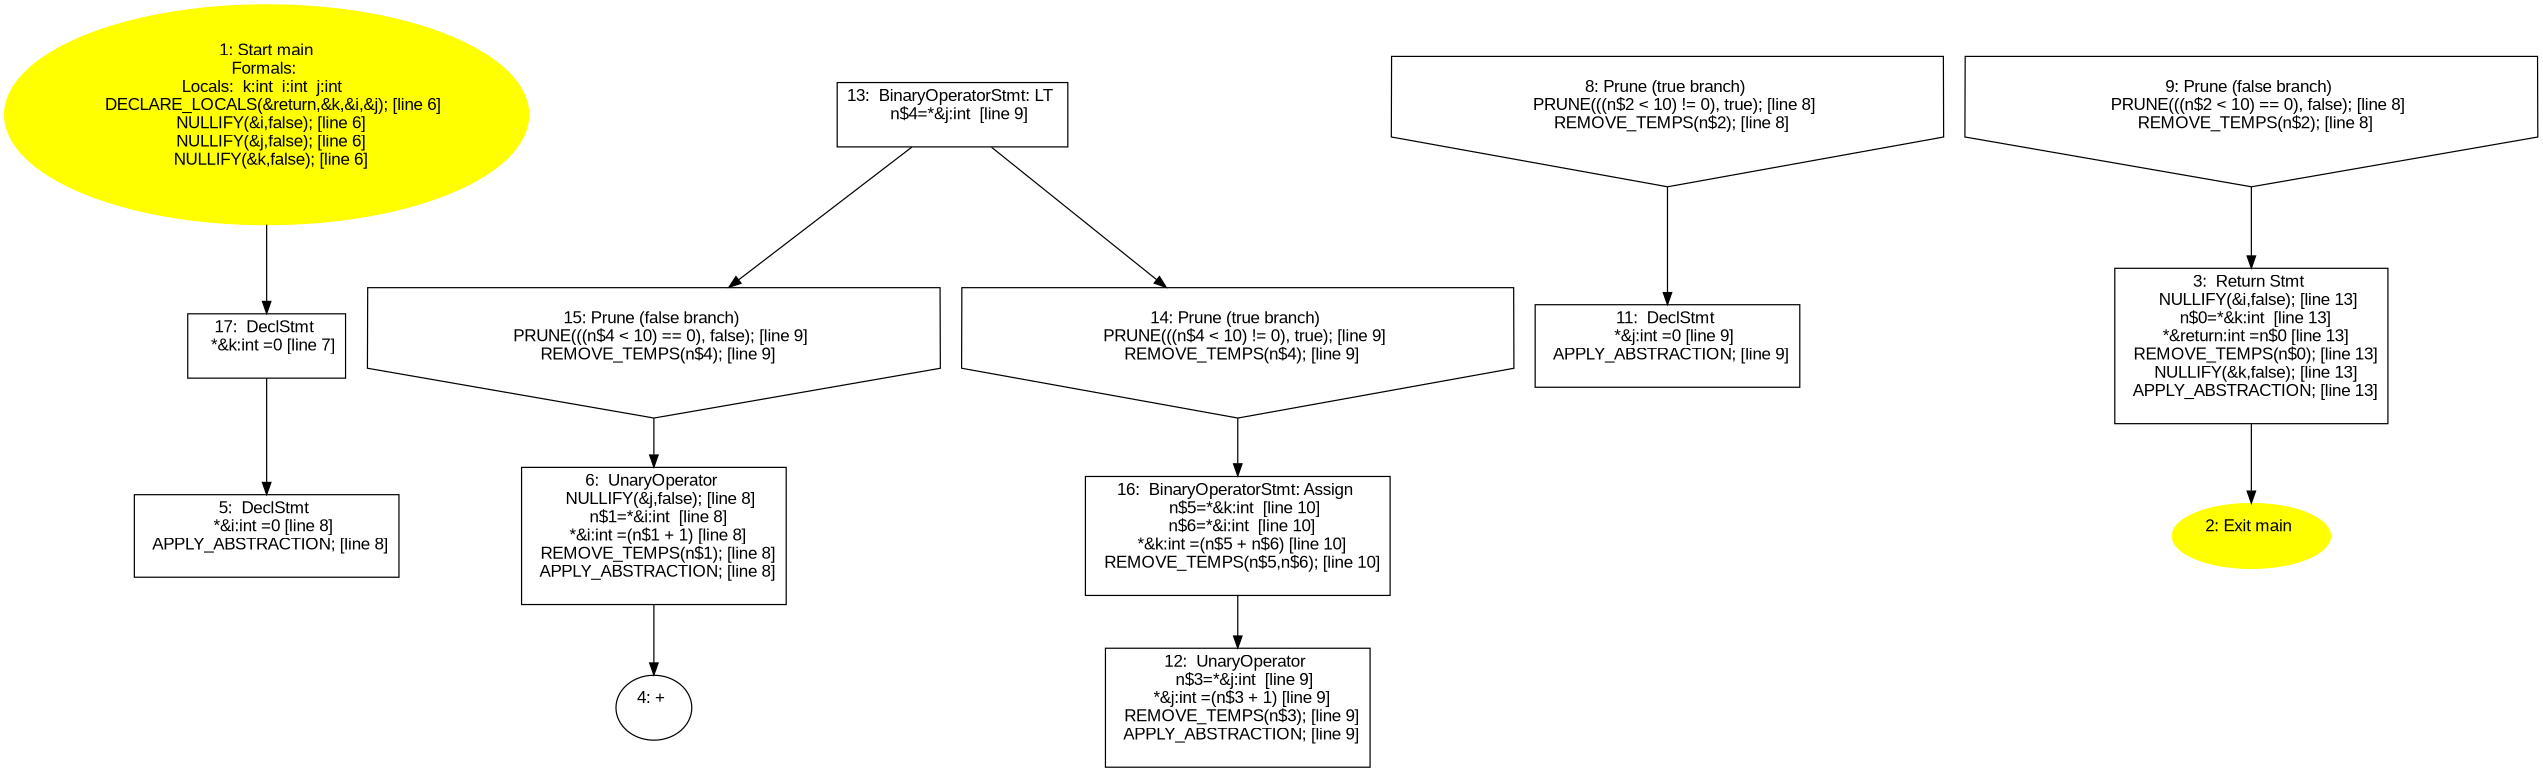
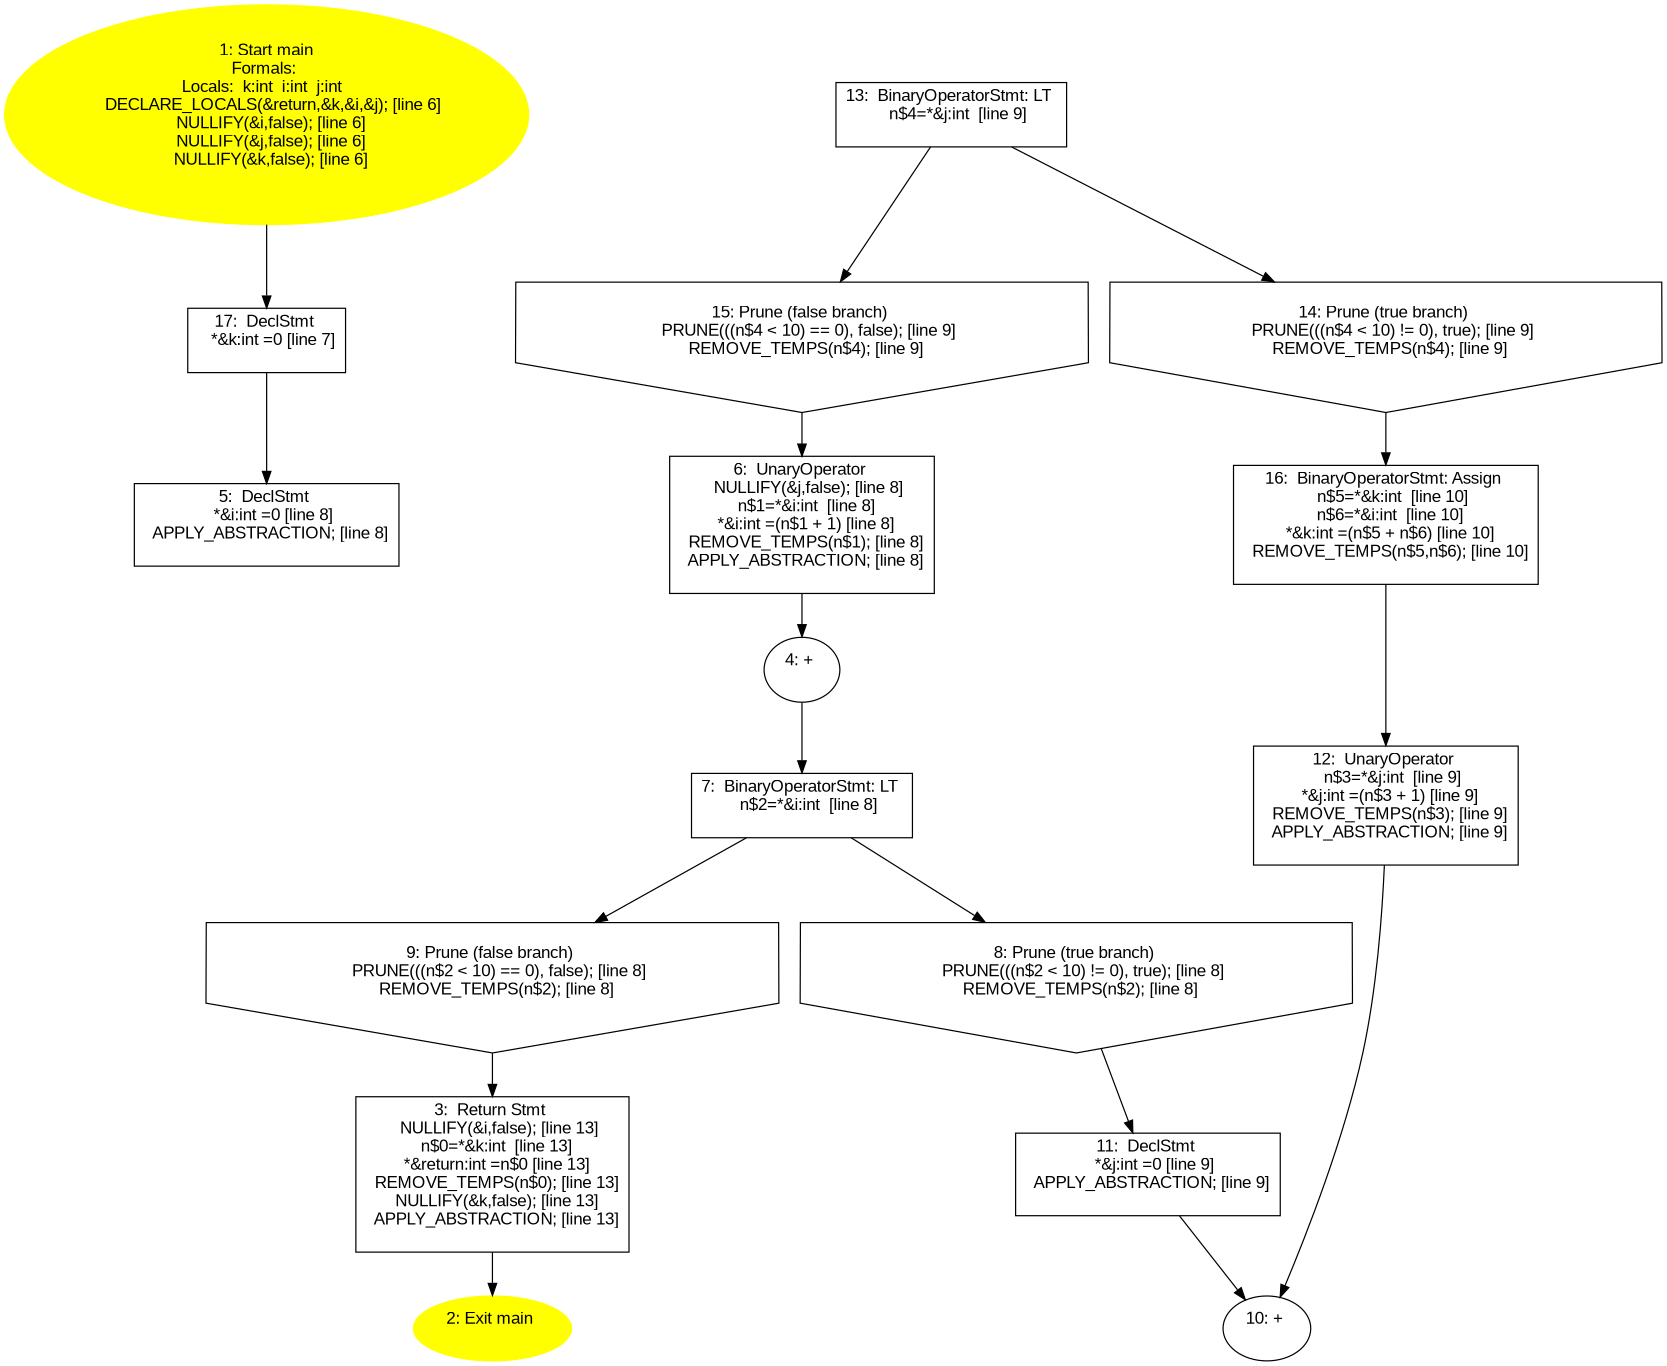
none -> (802, 806)
none -> (1267, 1328)
